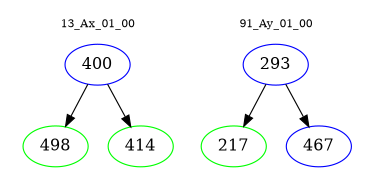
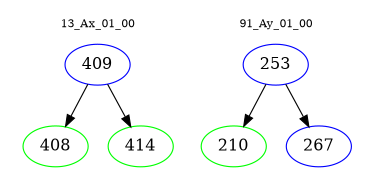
(98, 65) -> (98, 65)
(276, 65) -> (276, 65)
(56, 146) -> (56, 146)
(234, 146) -> (234, 146)
(319, 146) -> (319, 146)
